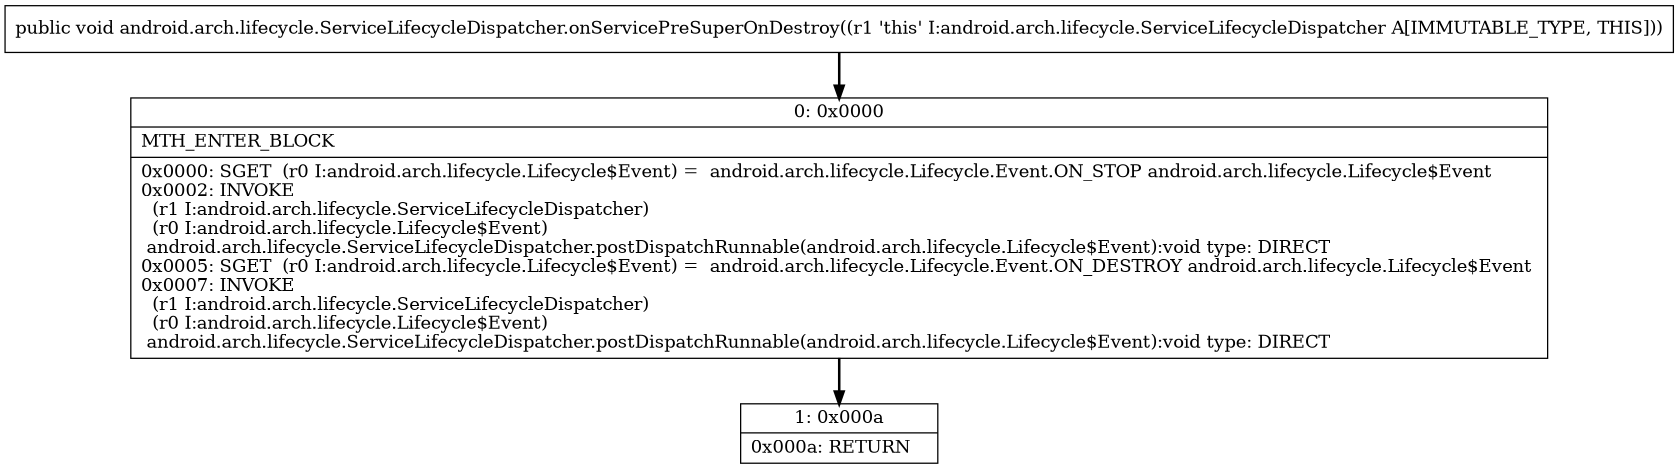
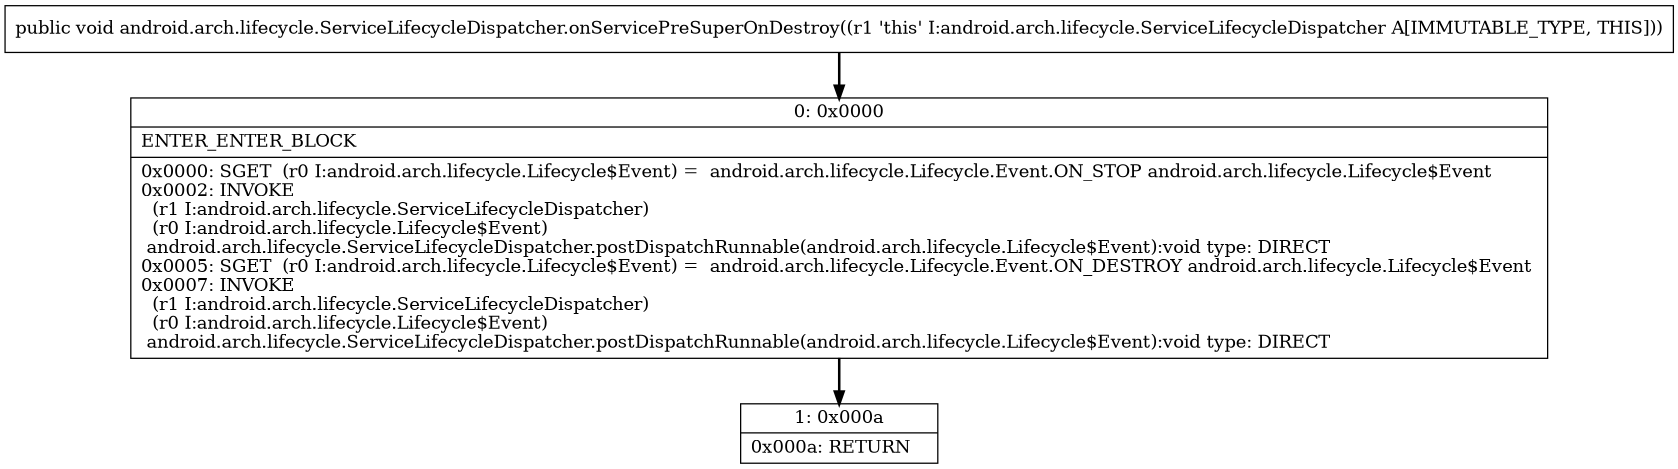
(238, 142) -> (249, 142)
